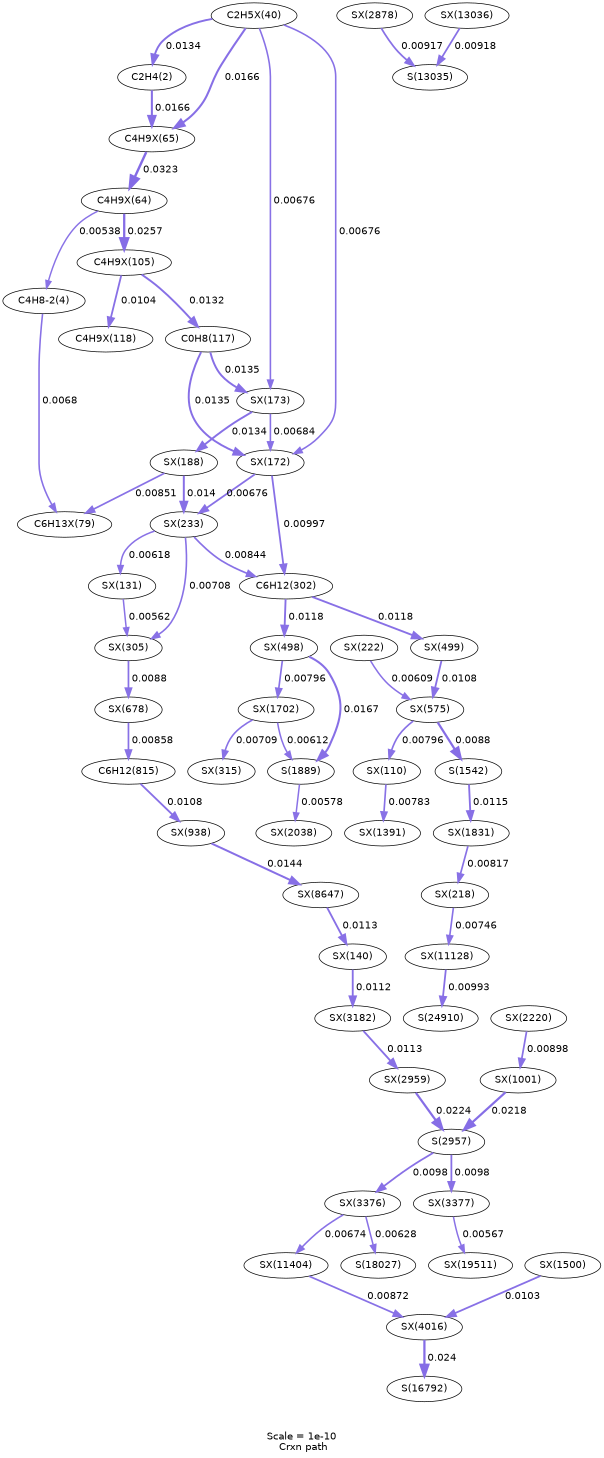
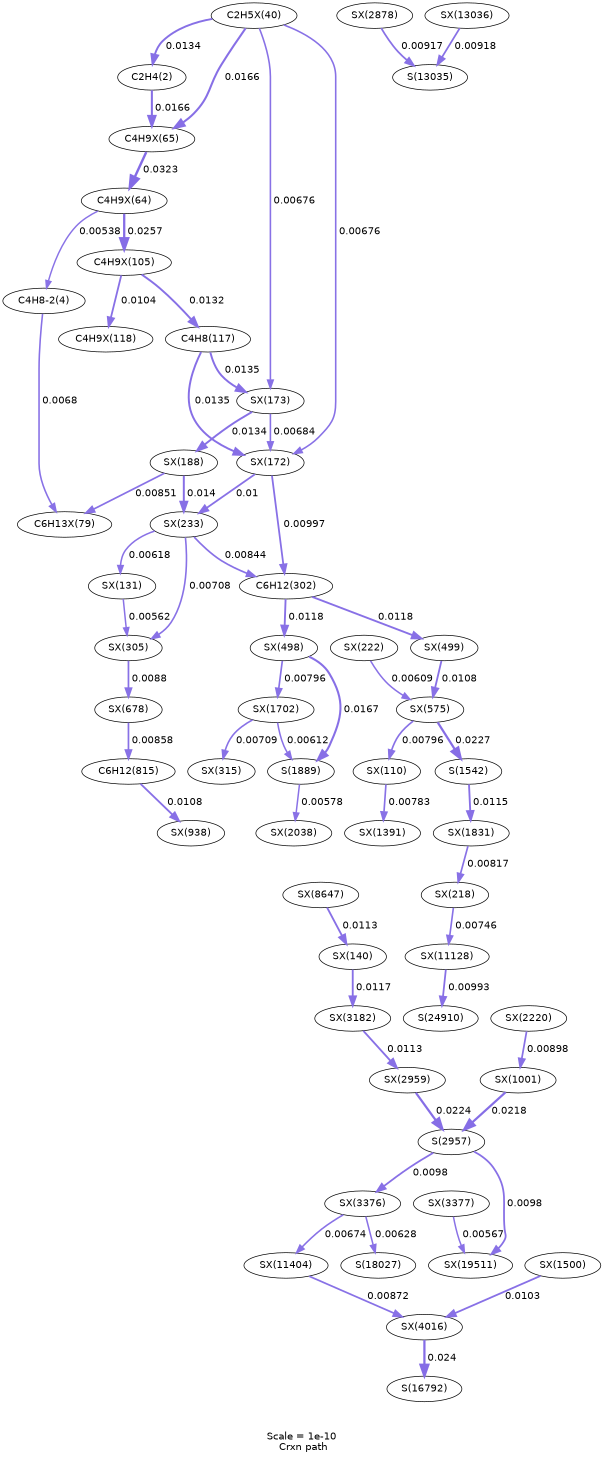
(208, 339) -> (208, 339)
(246, 494) -> (246, 494)
(472, 741) -> (472, 741)
(251, 862) -> none
(372, 988) -> (372, 988)
(451, 1168) -> (504, 1195)
